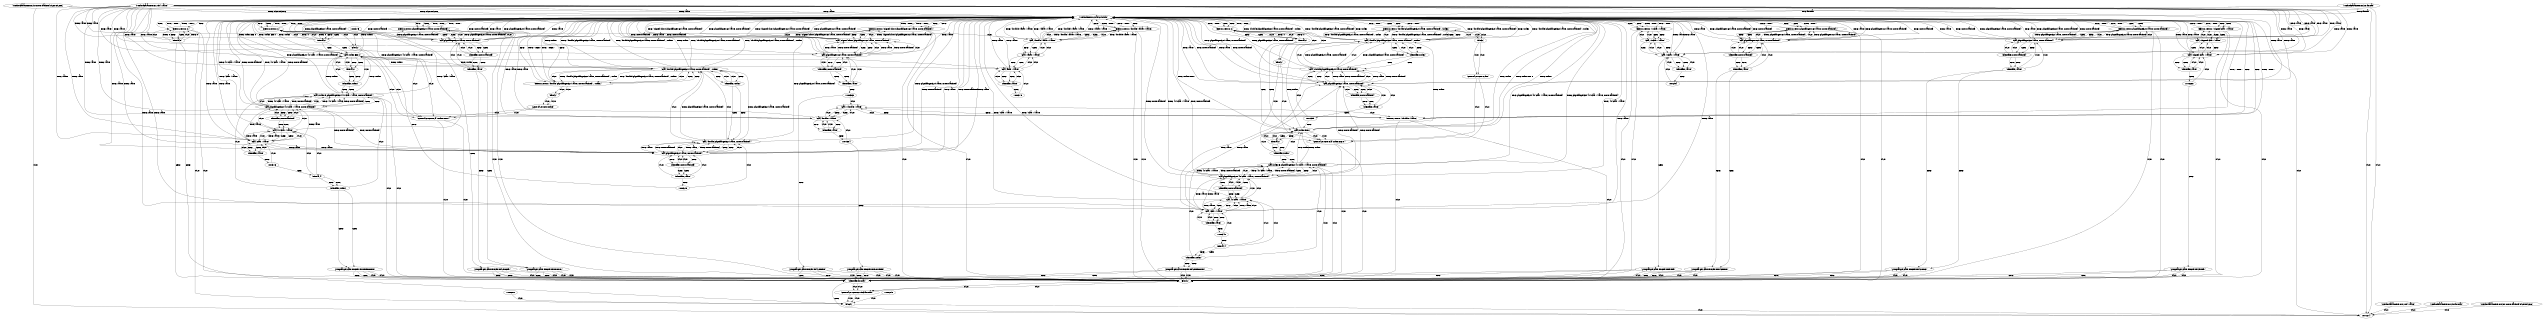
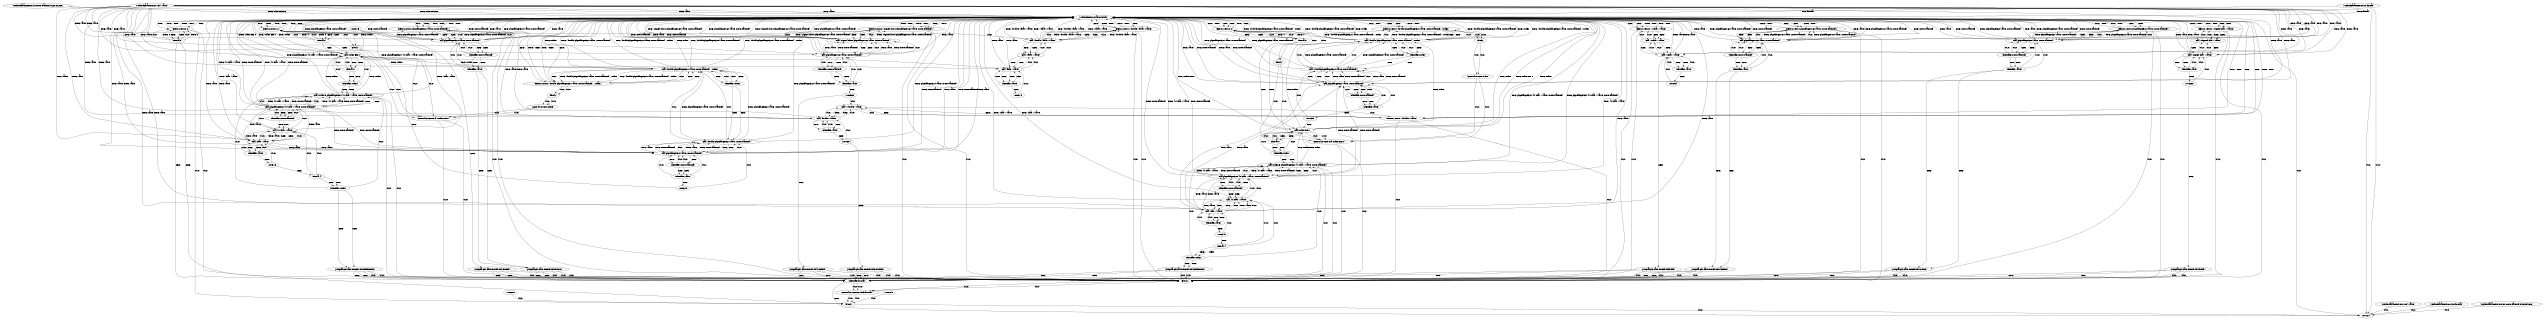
(1047, 312) -> none
